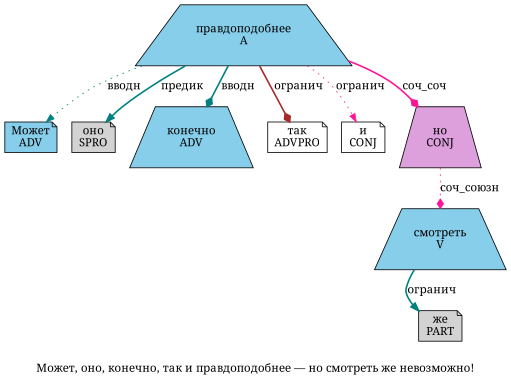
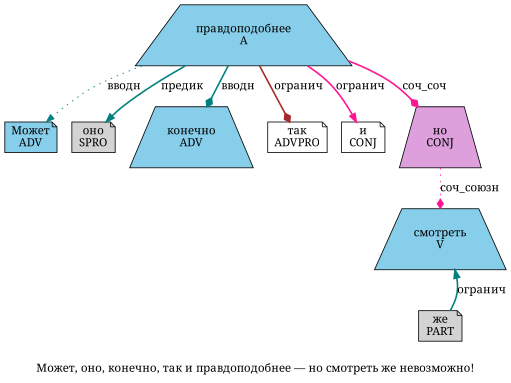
(333, 87) -> (333, 87)
(406, 288) -> (457, 295)
